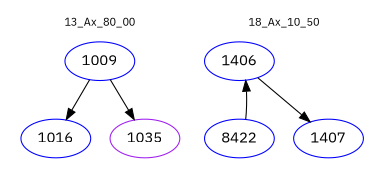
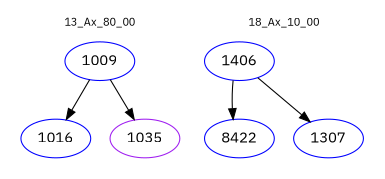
(285, 23) -> (285, 23)
(247, 105) -> (232, 94)
(329, 138) -> (329, 138)
